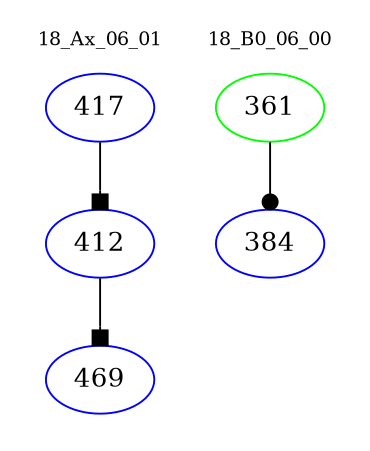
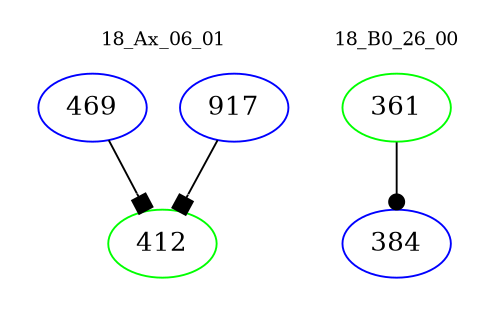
(270, 41) -> (397, 41)
(100, 108) -> (234, 108)
(100, 244) -> (162, 244)
(100, 302) -> (123, 167)
